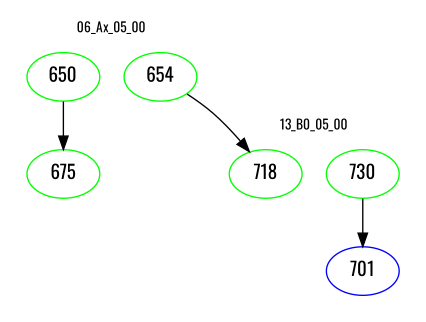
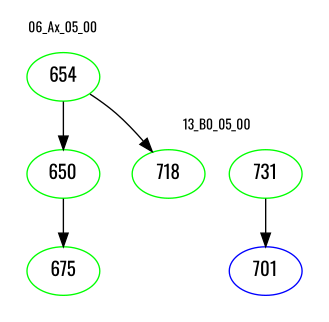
none -> (63, 119)
(363, 174) -> (266, 174)
